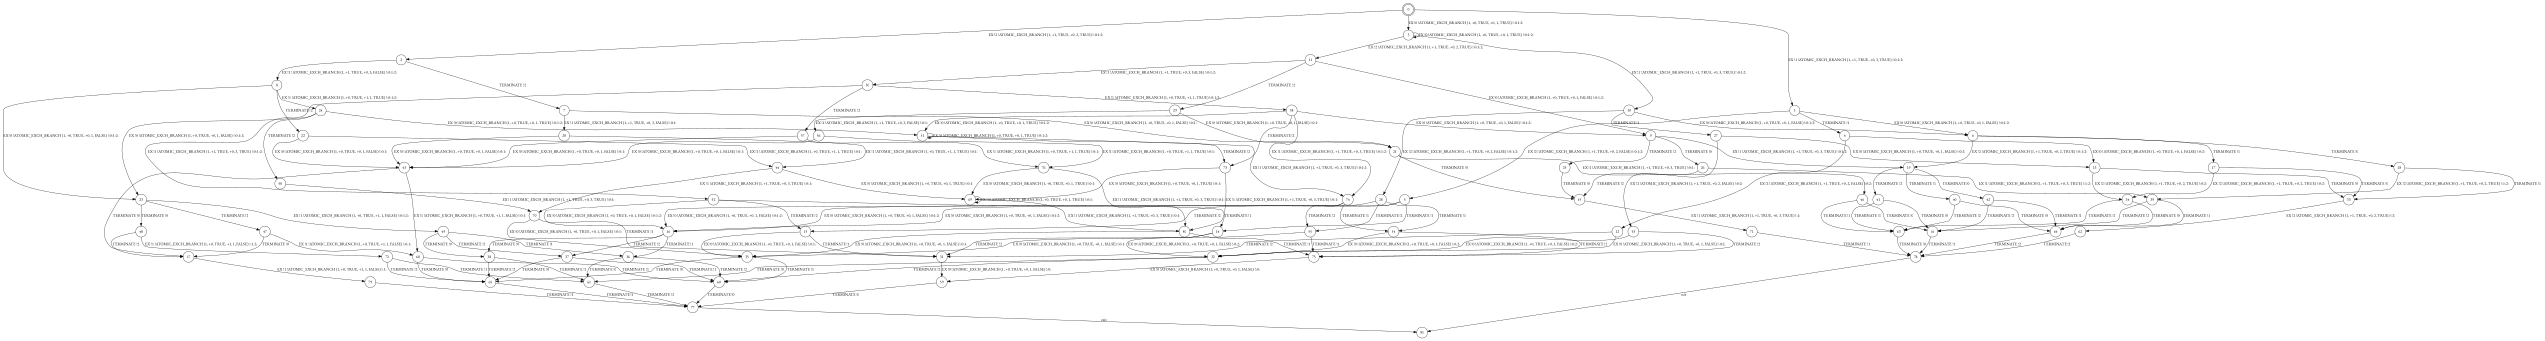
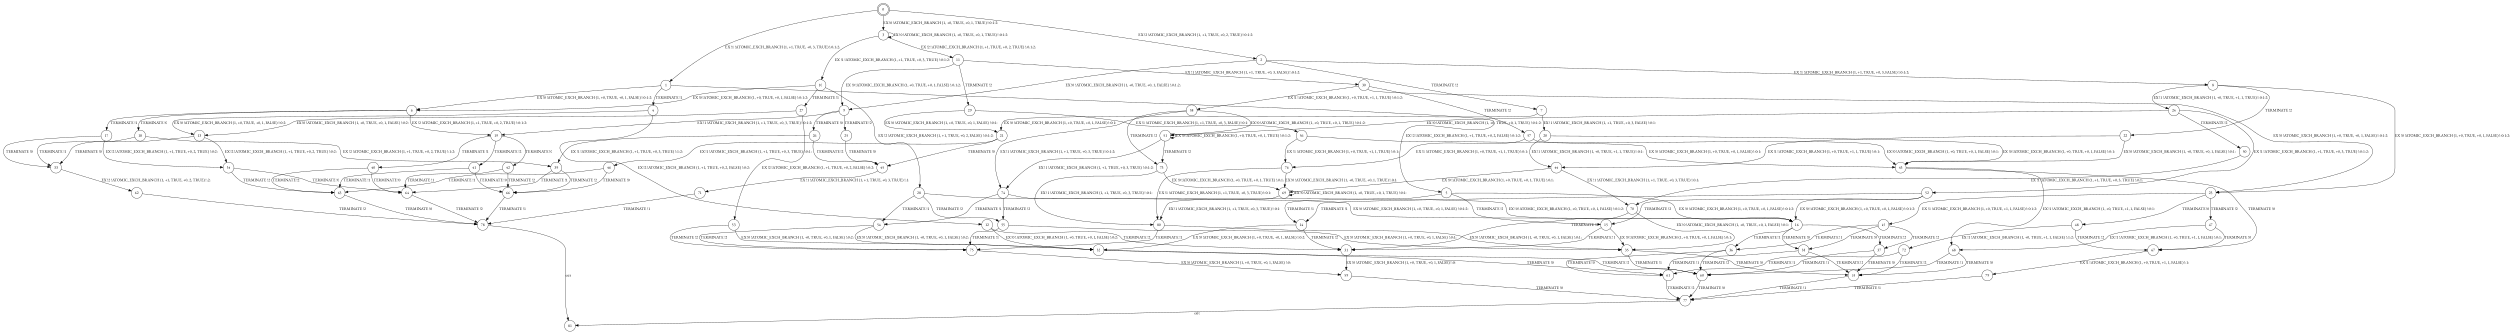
(1470, 129) -> (1054, 82)
